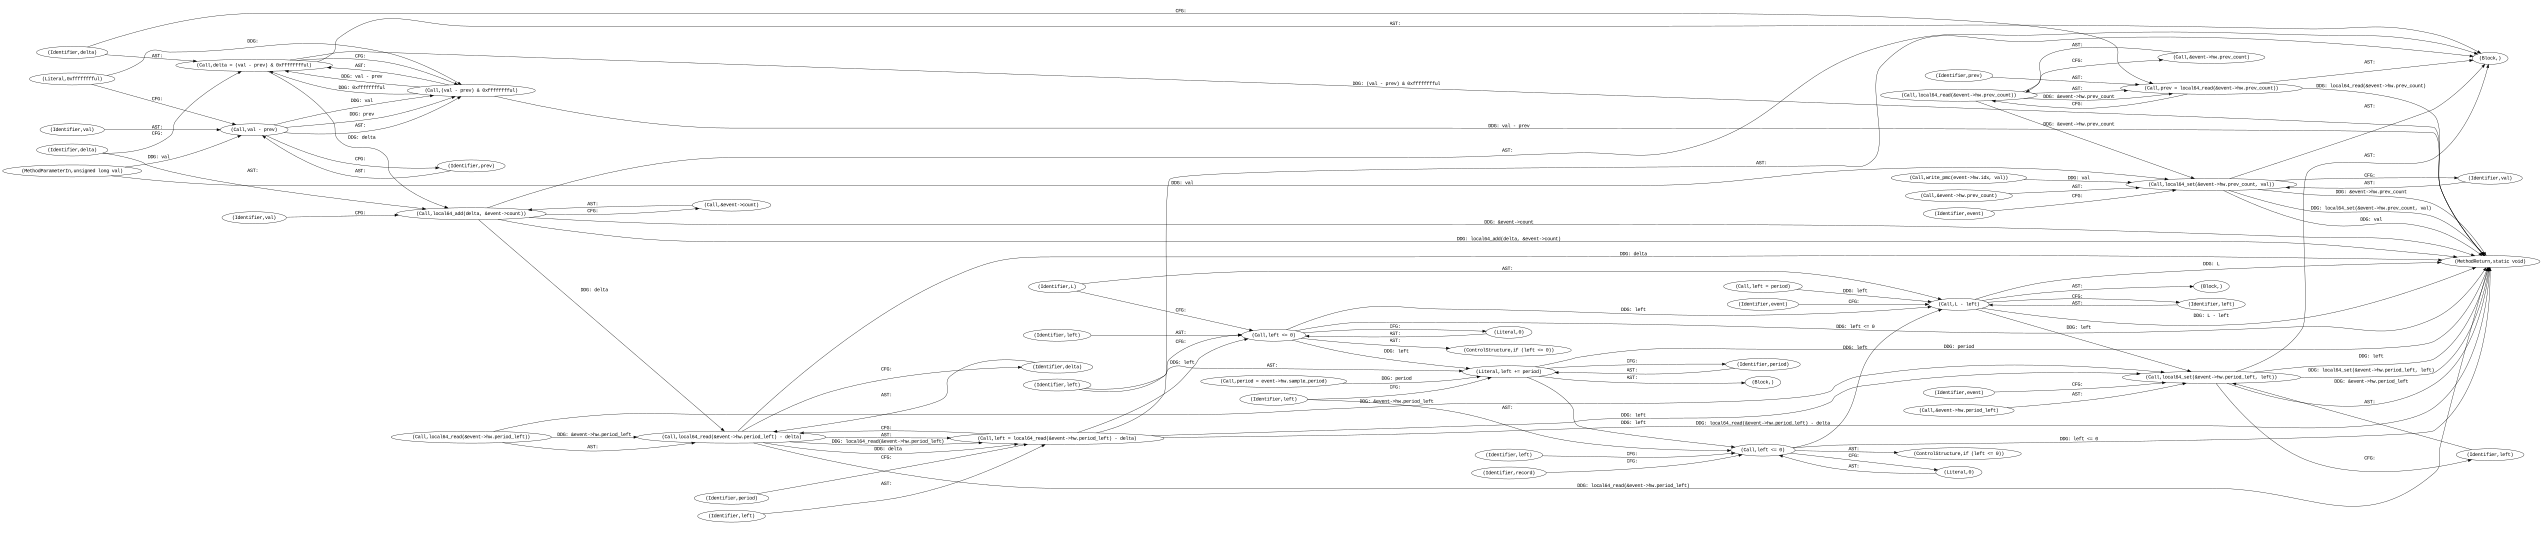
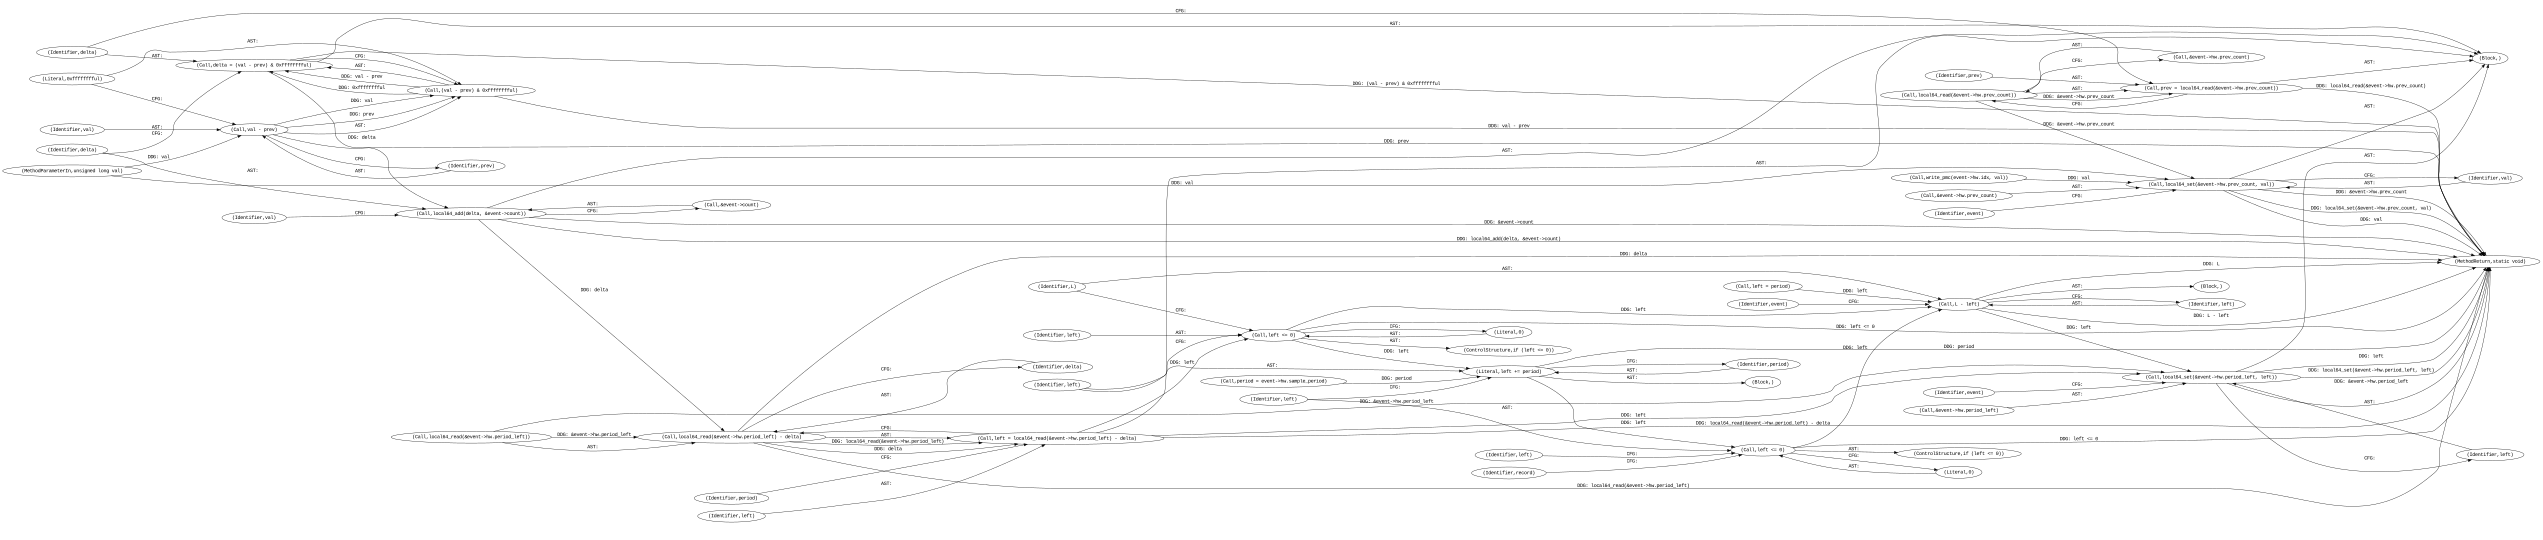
(254, 41) -> (254, 41)
none -> (1410, 144)
